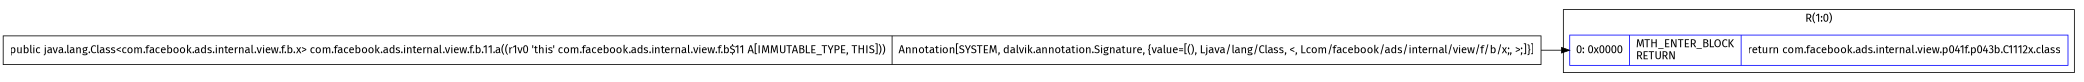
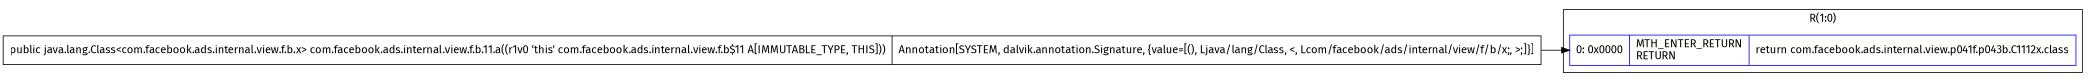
(1685, 44) -> (1689, 44)
